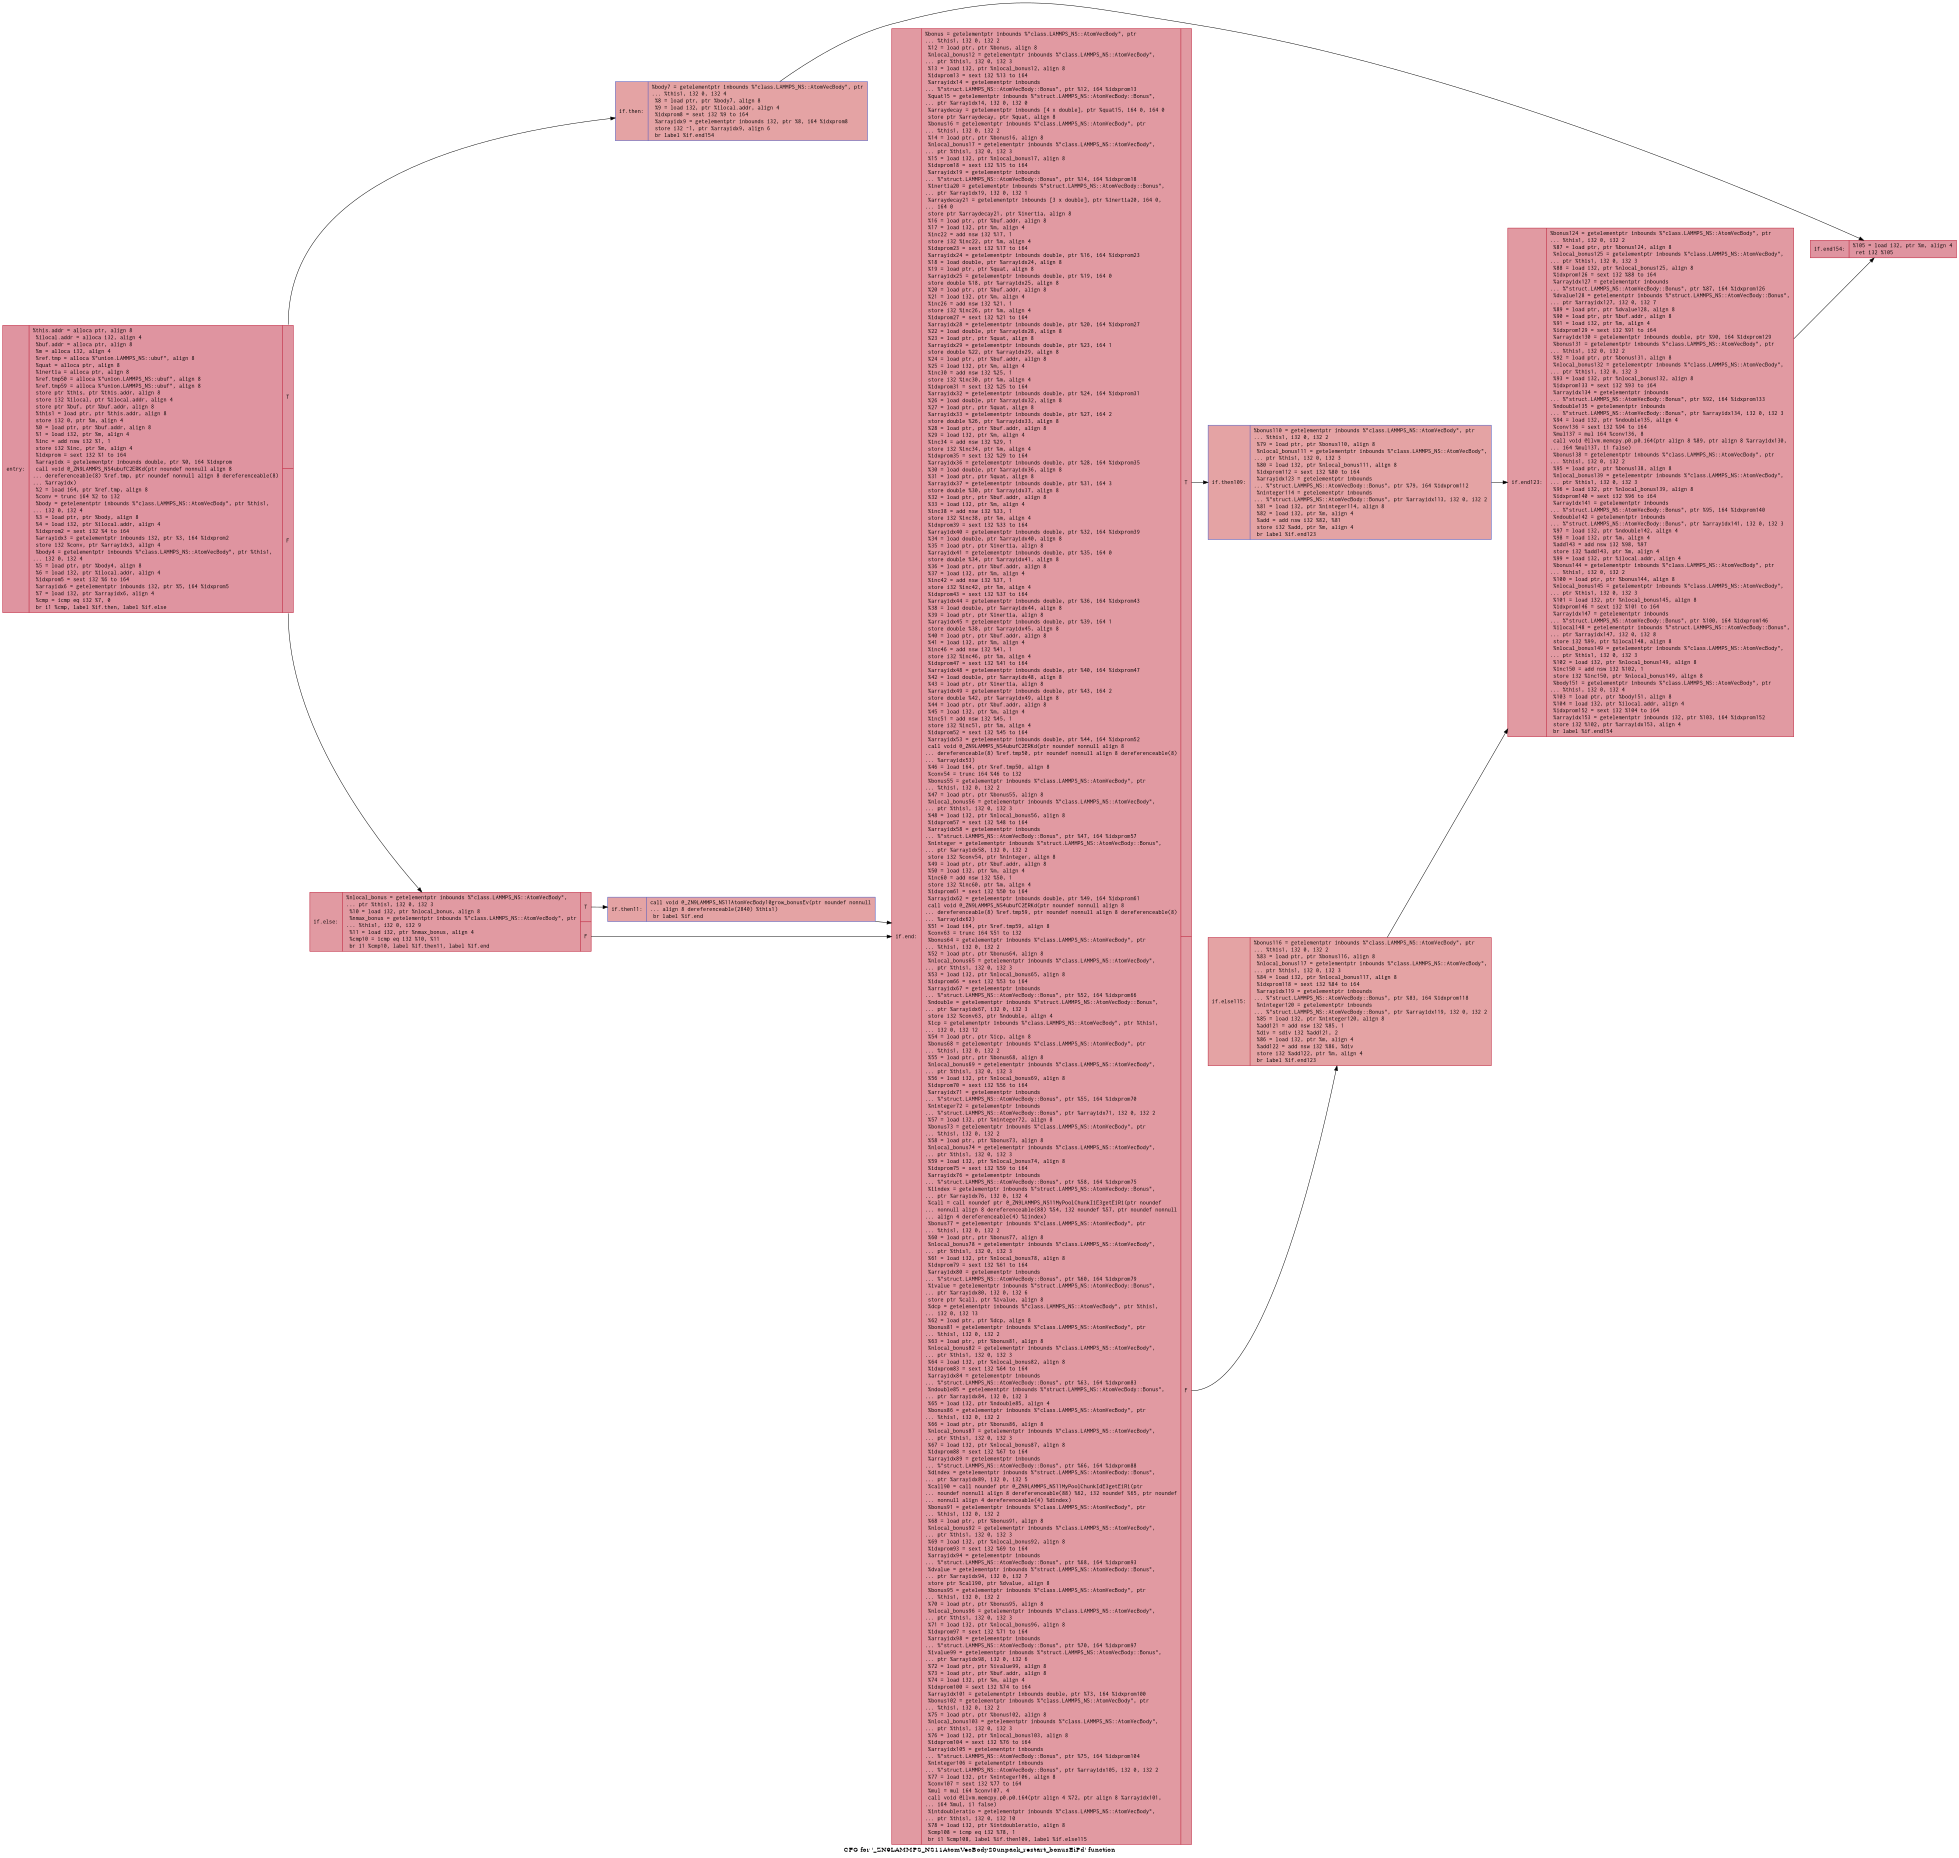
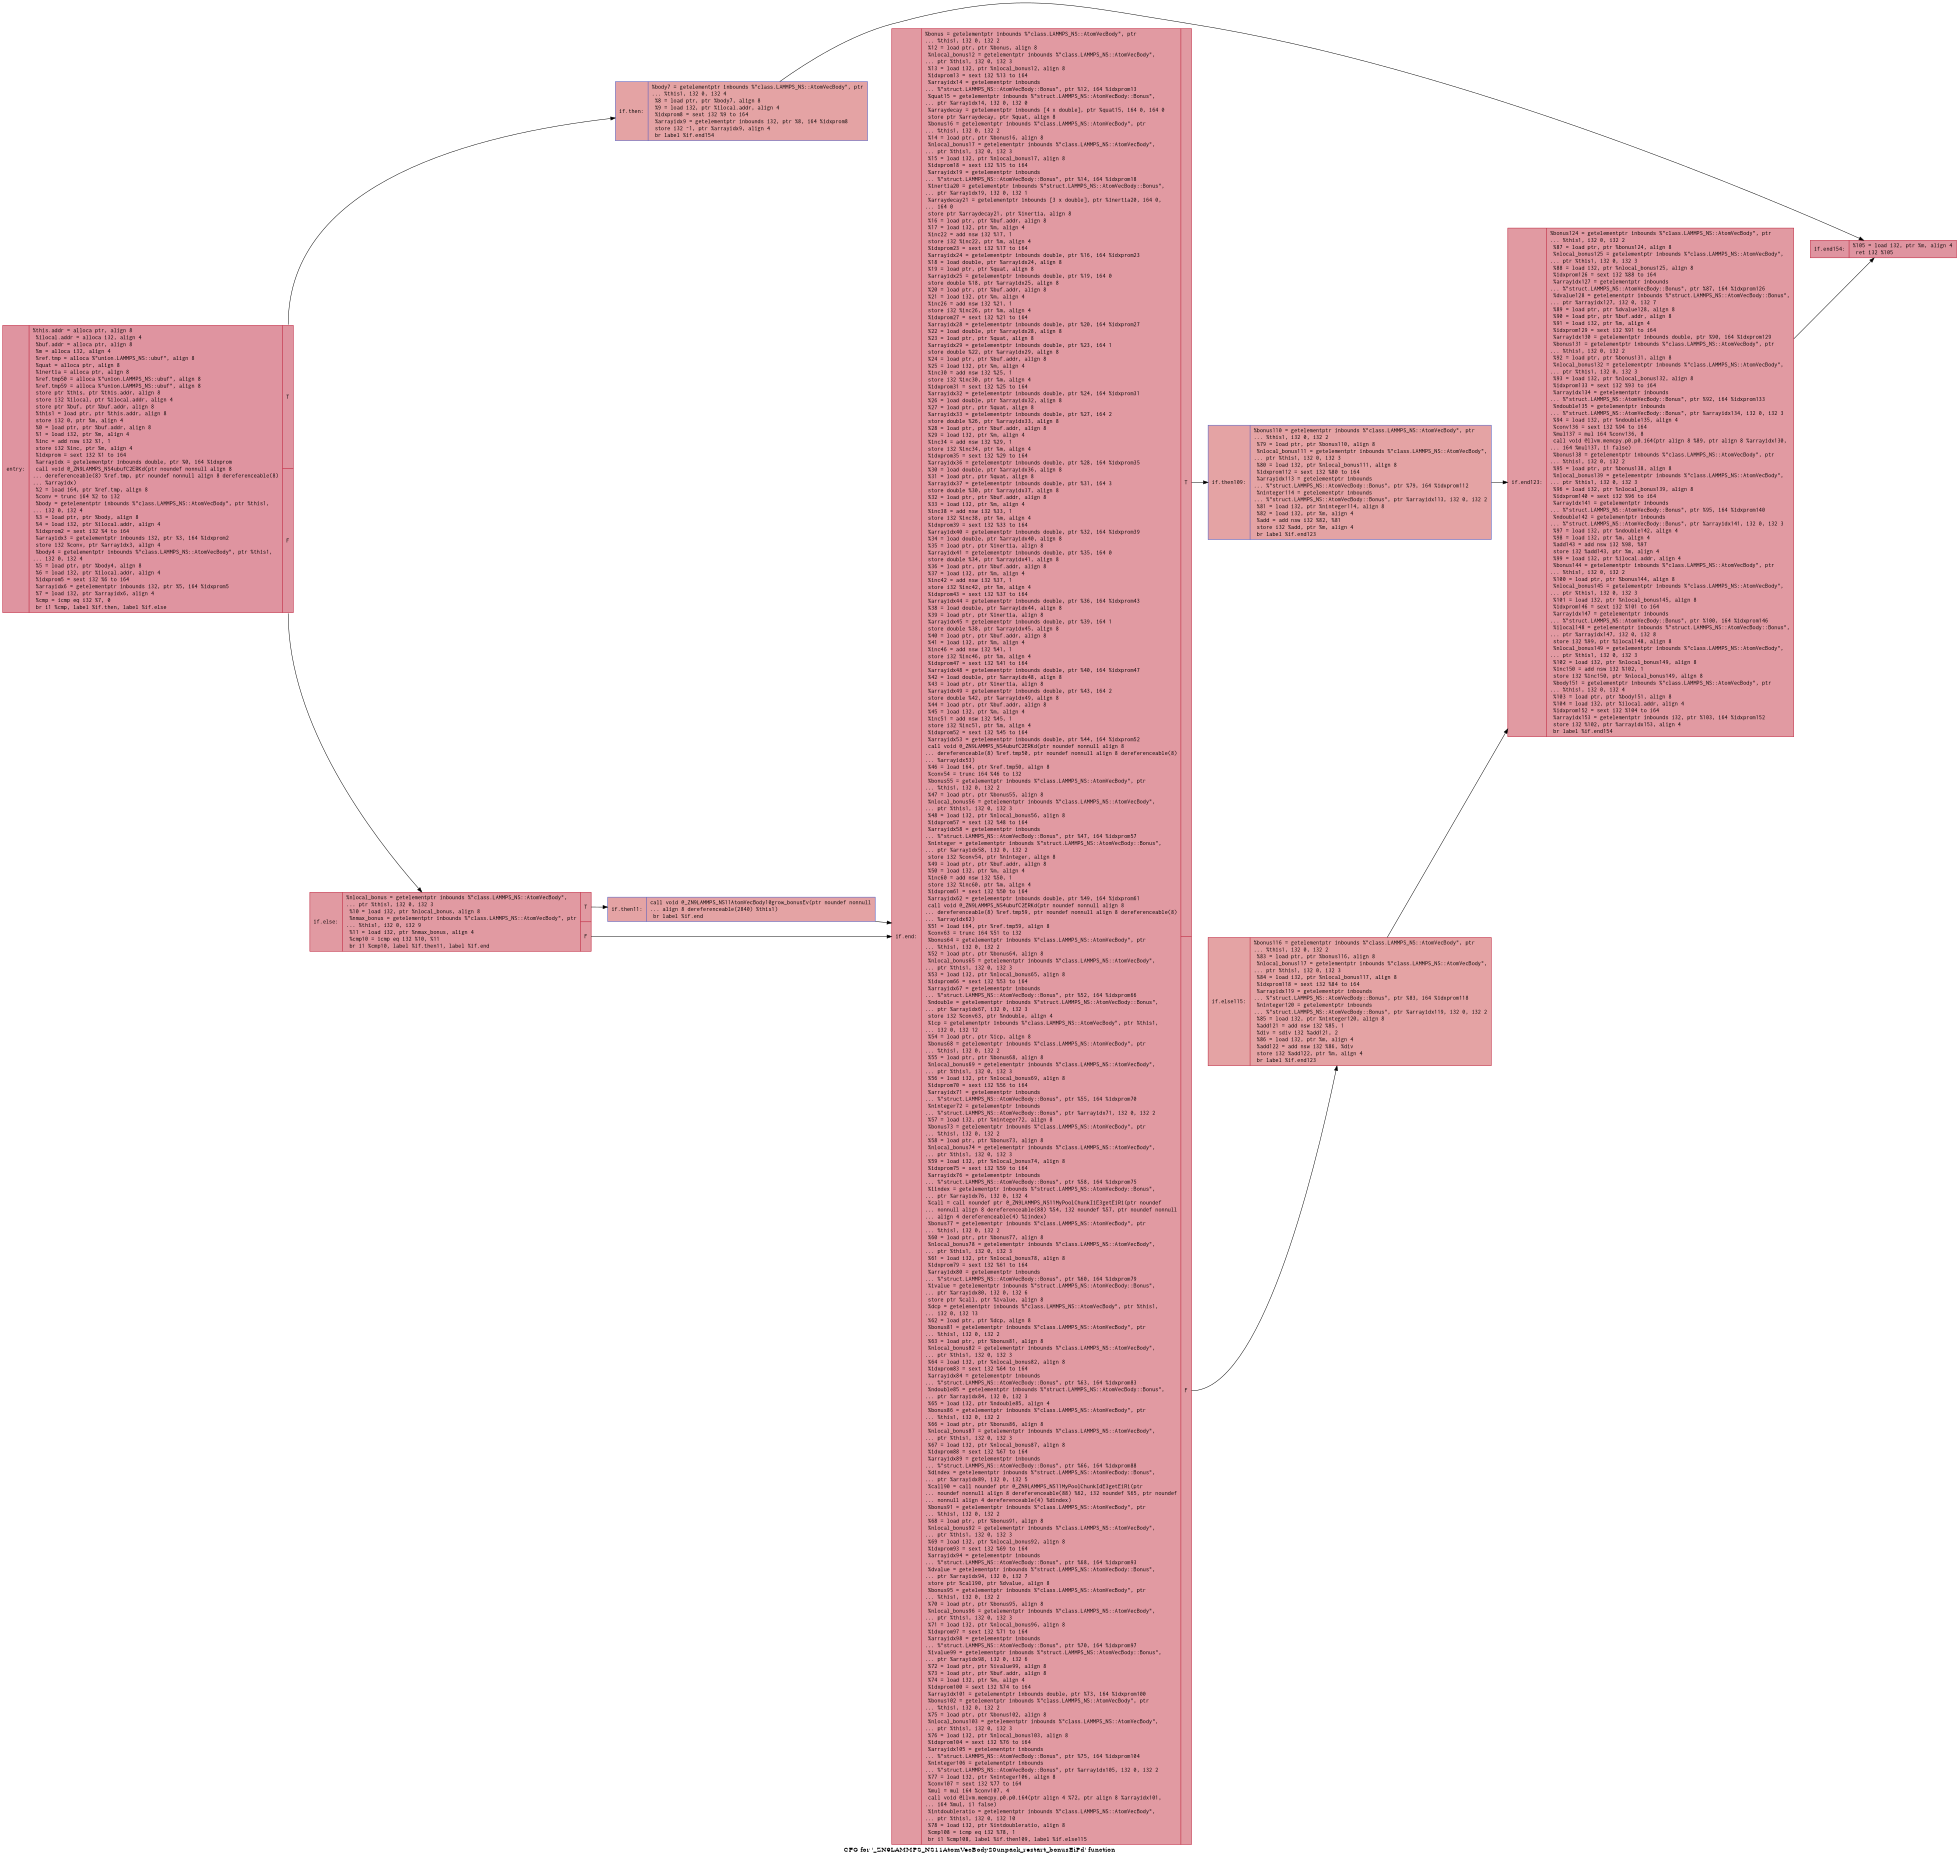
(711, 128) -> (711, 128)
(1313, 479) -> (1313, 479)
